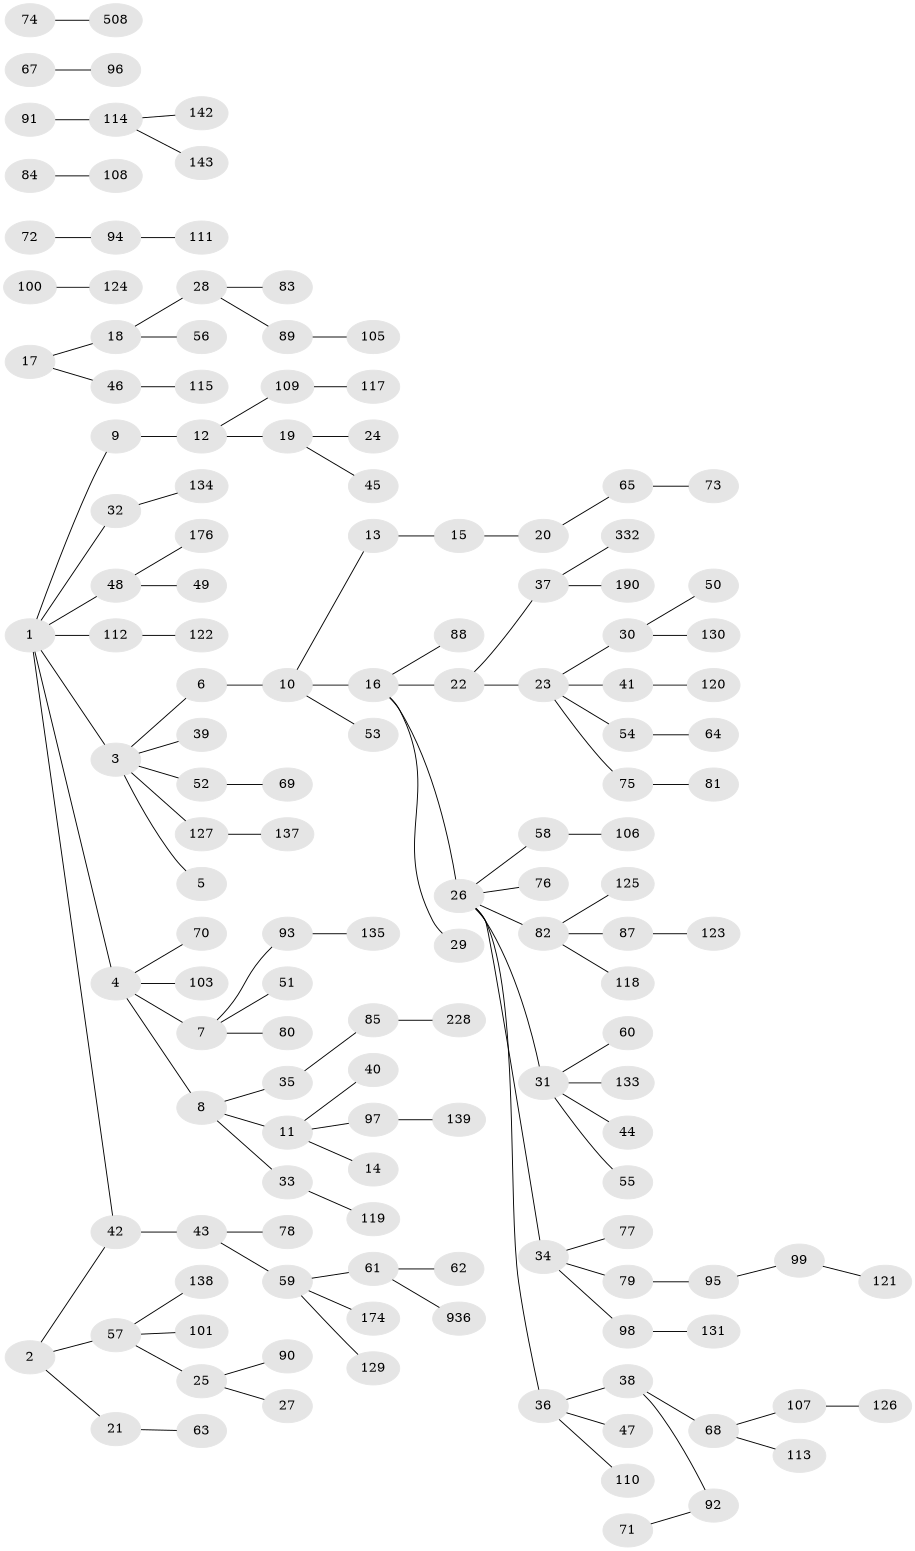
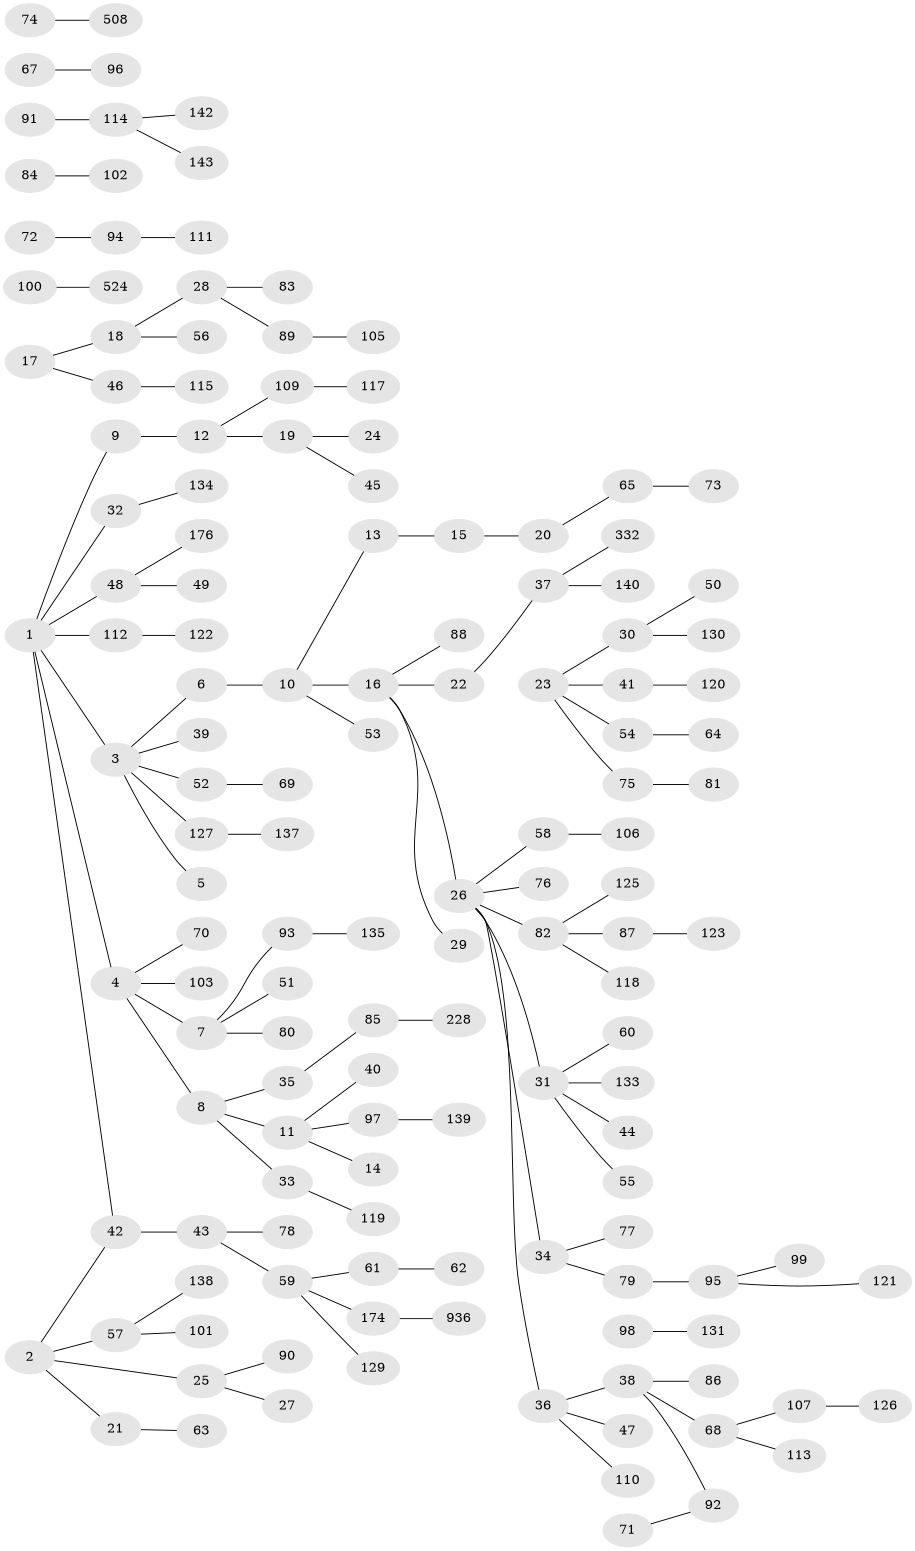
(116, 176) -> (116, 176)
(116, 287) -> (116, 287)
(628, 586) -> (628, 586)
(501, 685) -> none
(842, 1271) -> (799, 1286)
(416, 1294) -> (416, 1319)
(586, 1294) -> none
(159, 1358) -> (116, 1369)
none -> (714, 1381)
